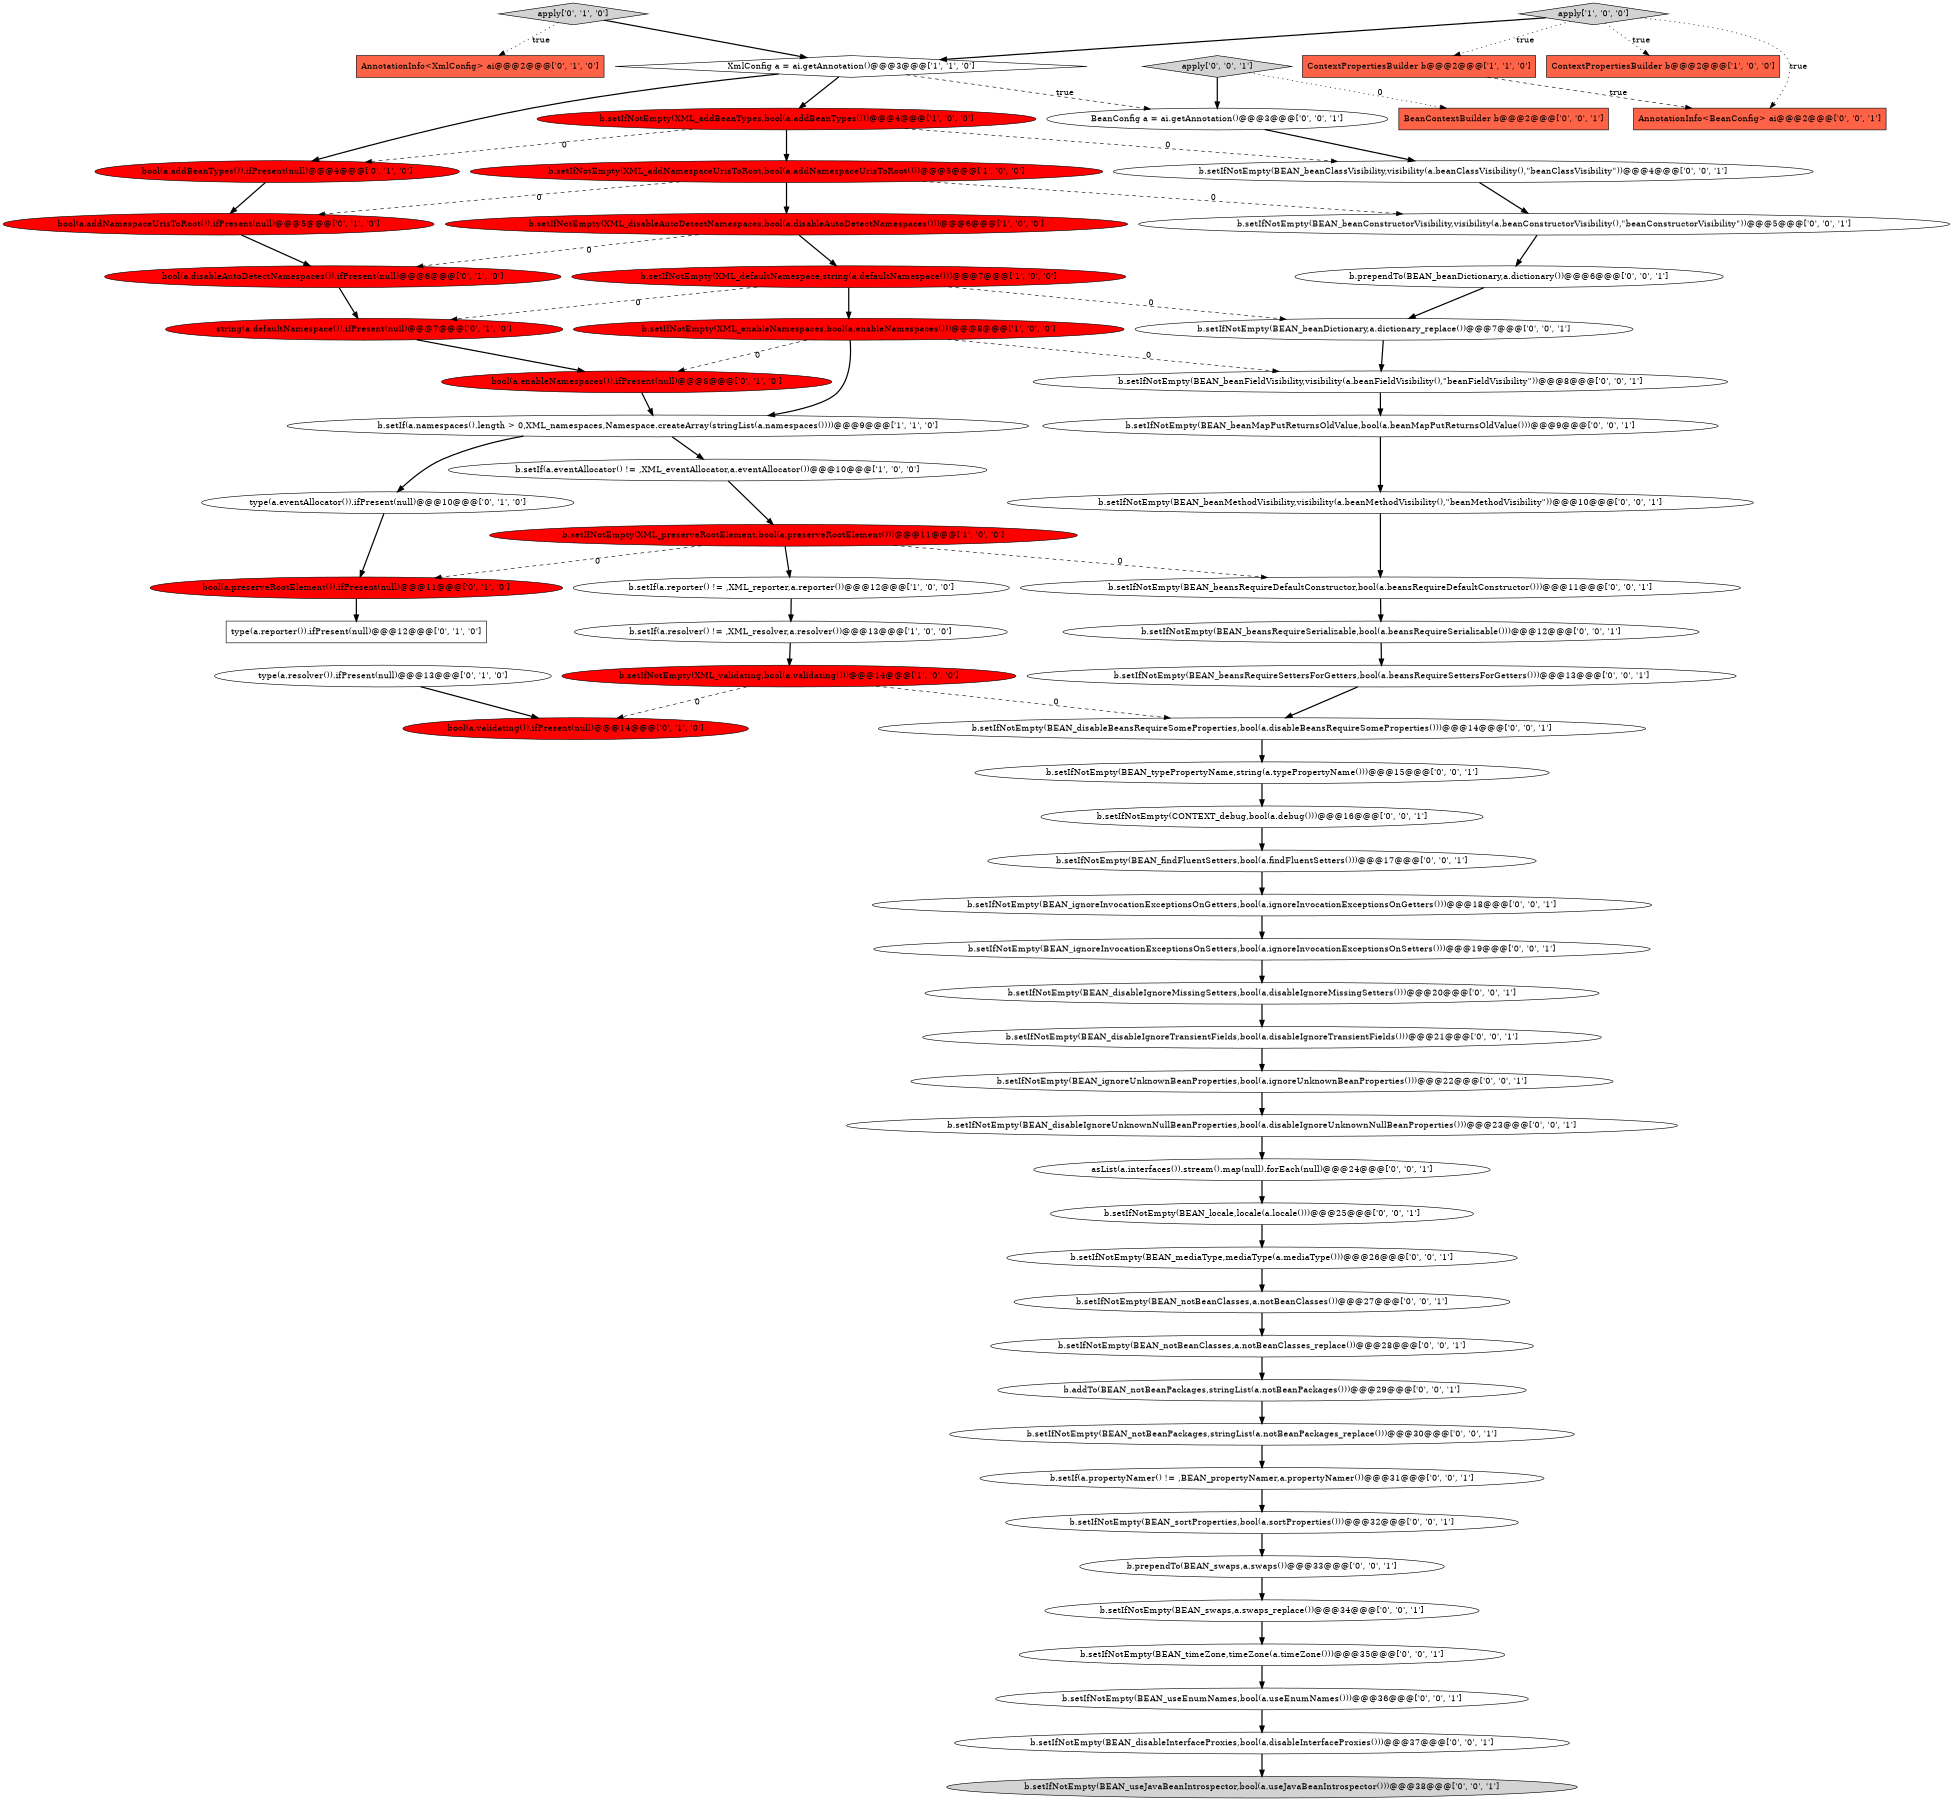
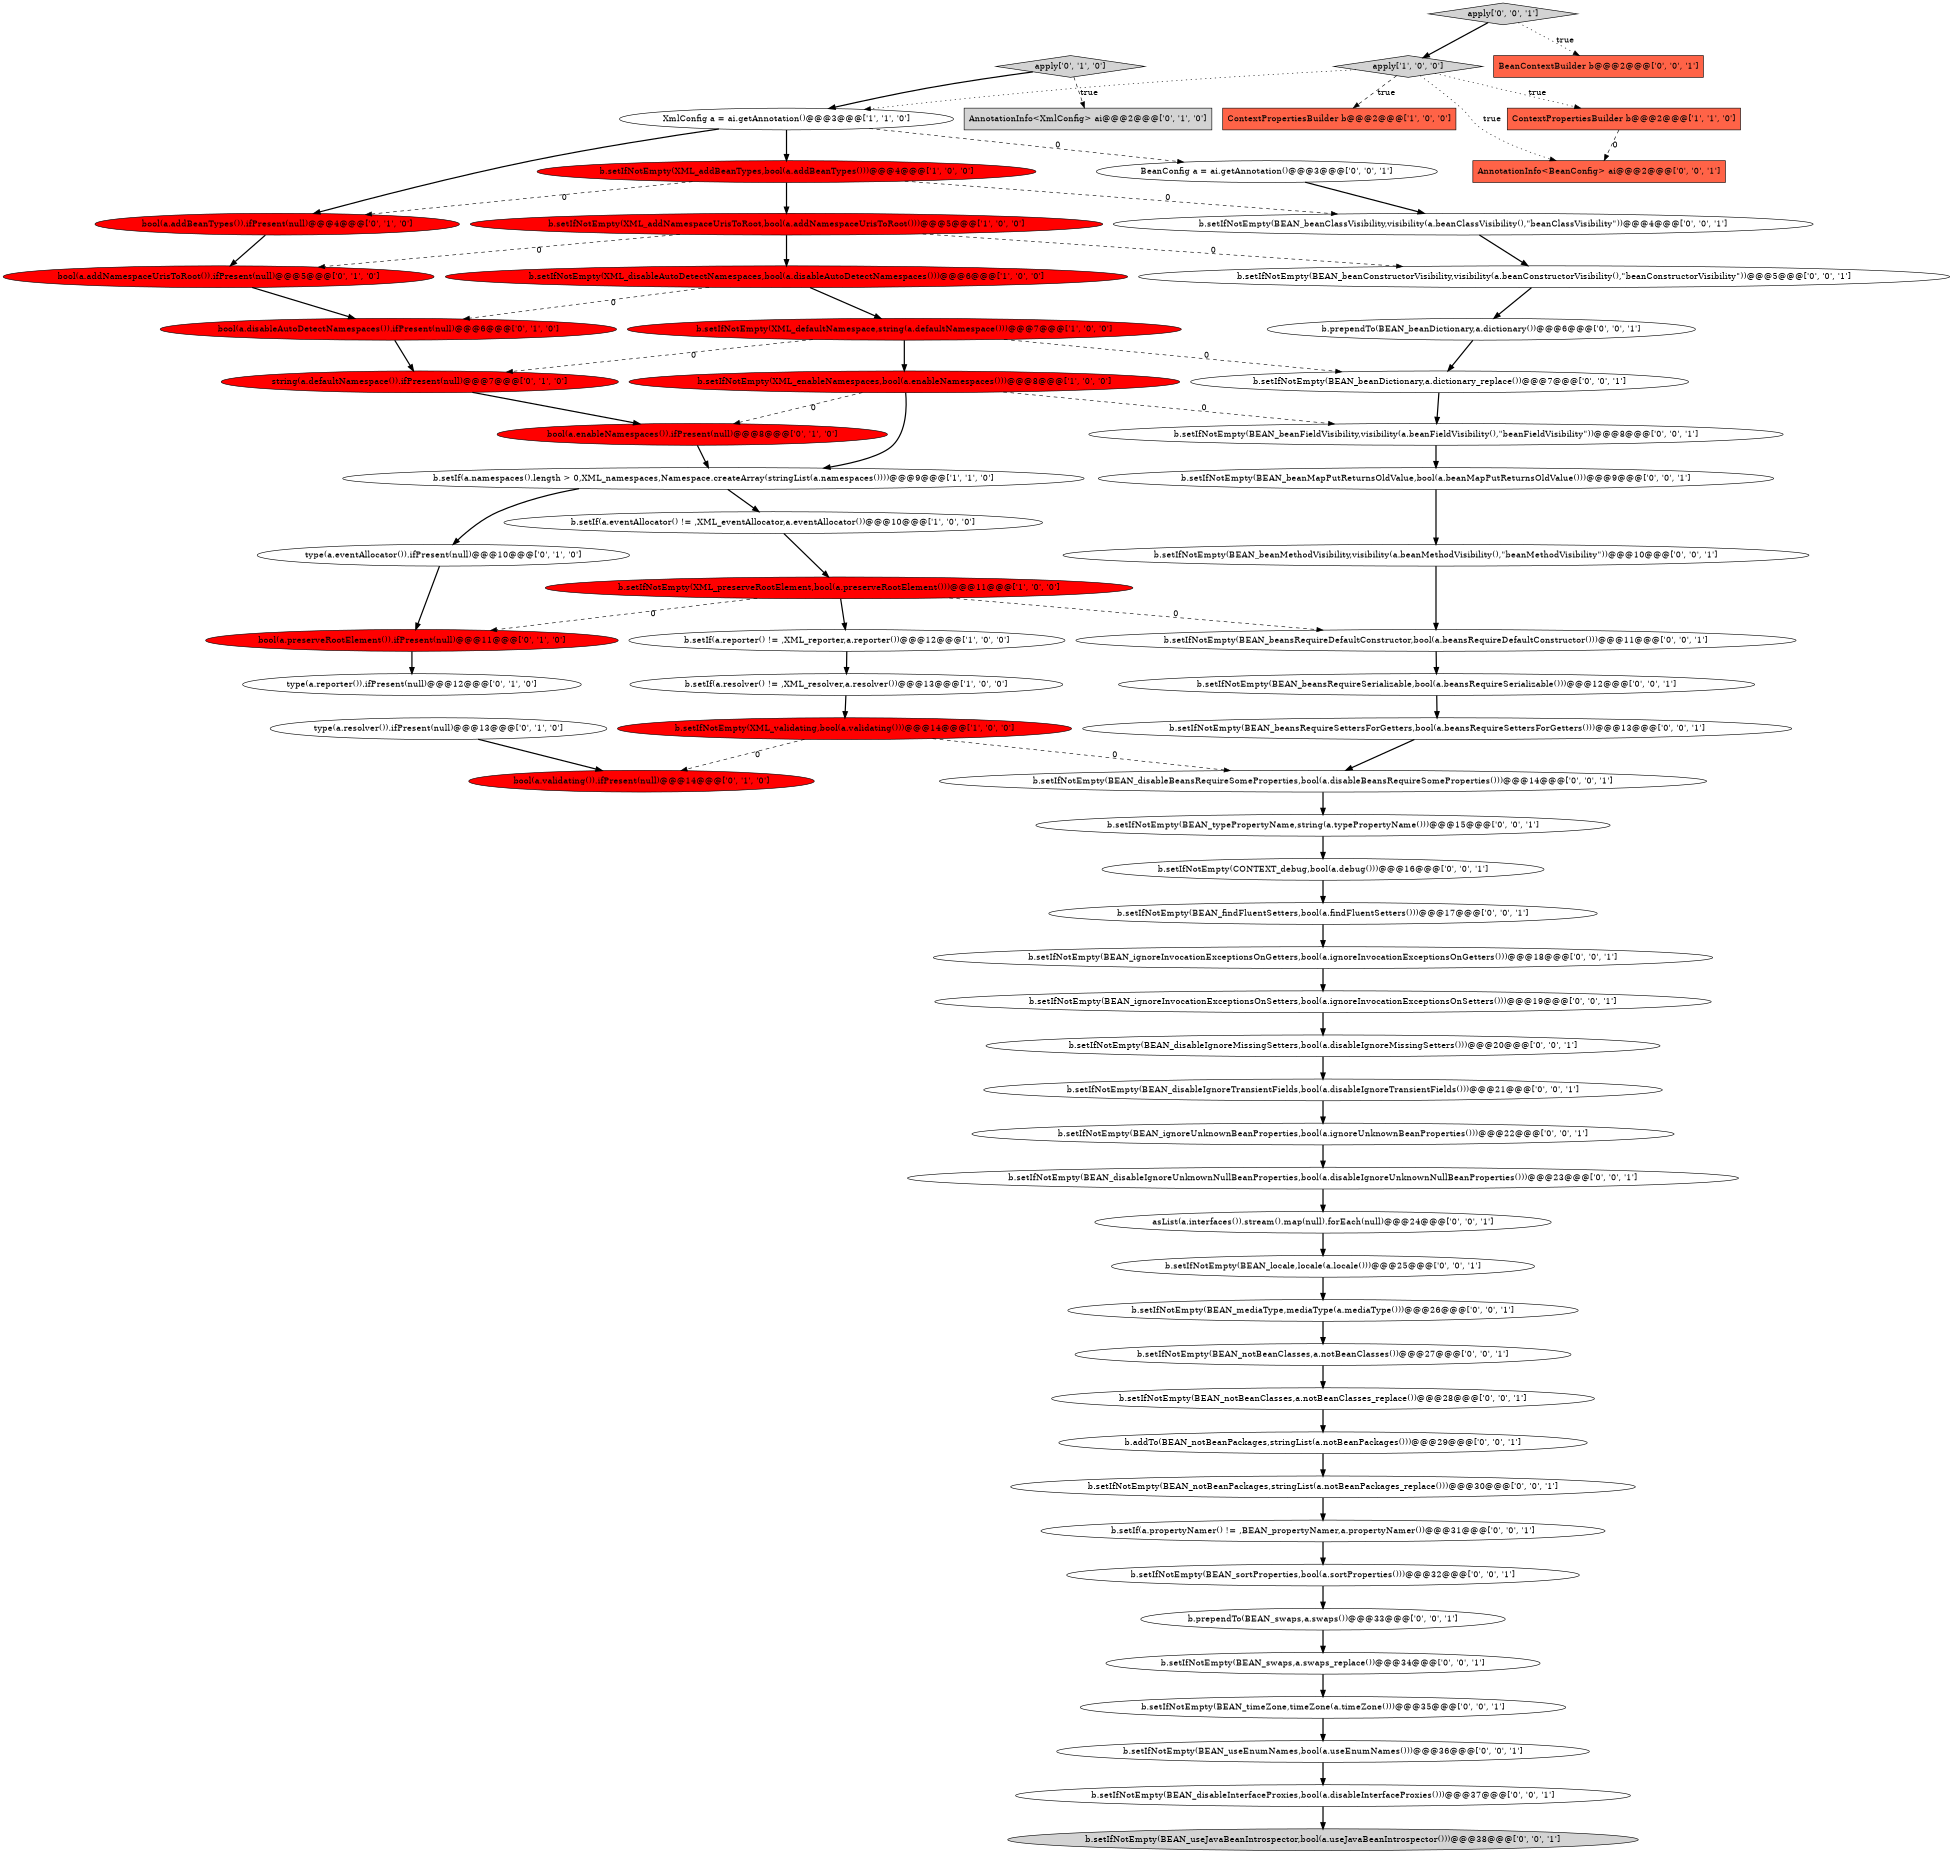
(1625, 37) -> (1377, 90)
(531, 38) -> (1079, 92)
(1246, 39) -> (1113, 85)
(480, 66) -> (1088, 119)
(851, 66) -> (787, 119)
(1217, 90) -> (1458, 39)
(1065, 93) -> (1058, 145)
(1380, 93) -> (1566, 40)
(1619, 93) -> (1615, 145)
(356, 632) -> (412, 685)
